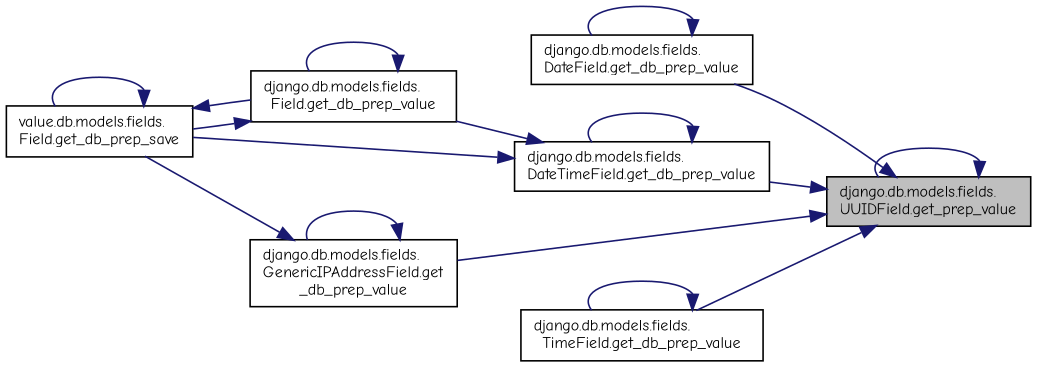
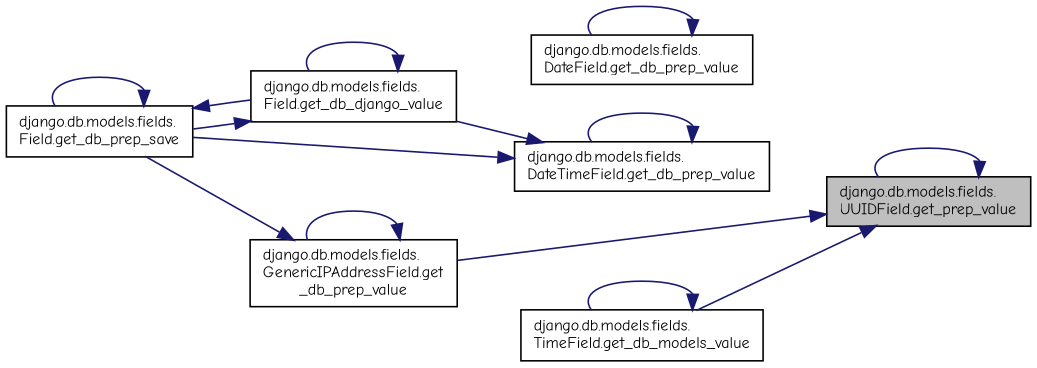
(354, 96) -> (354, 96)
(811, 120) -> none
(100, 131) -> (100, 131)
(790, 185) -> none
(642, 335) -> (642, 335)
